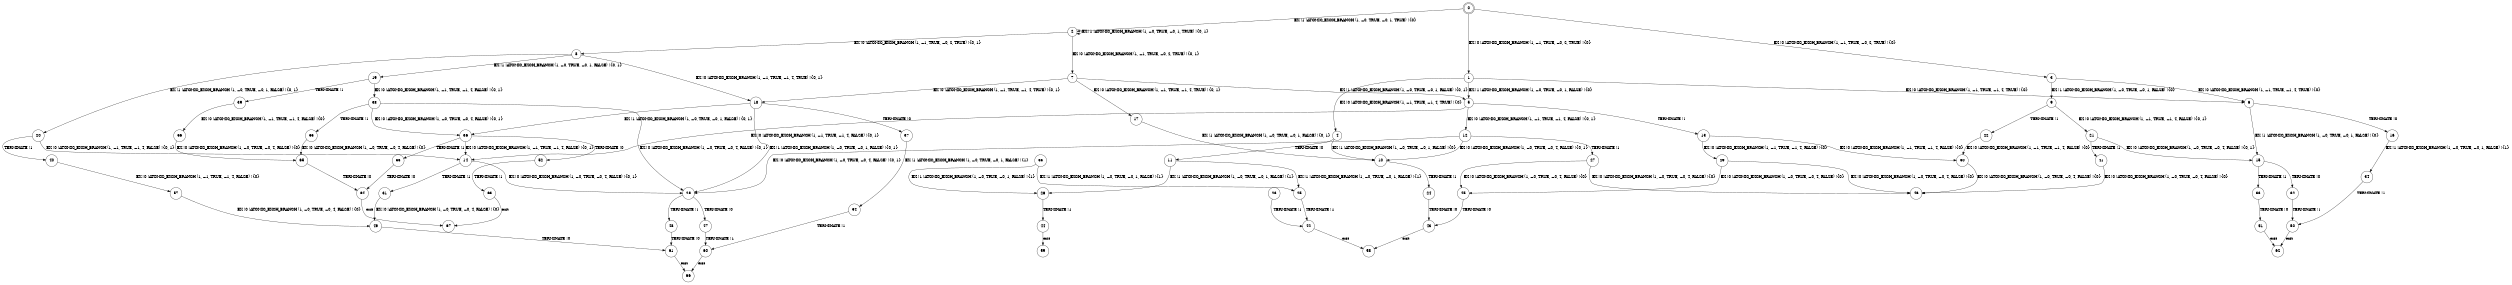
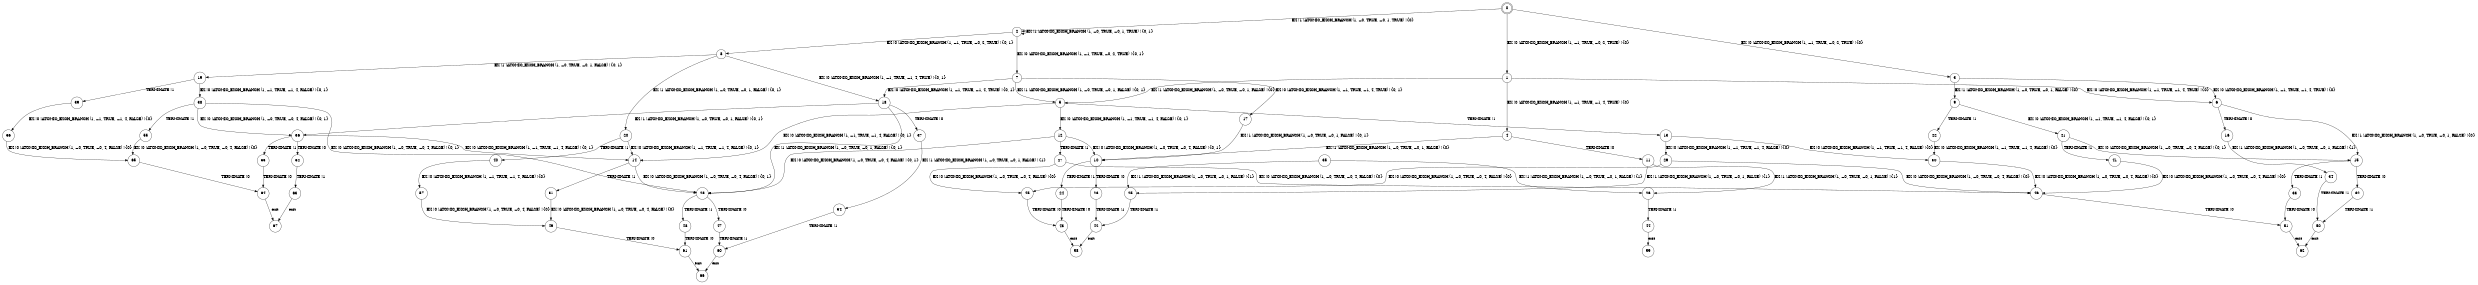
none -> (1096, 176)
none -> (2160, 210)
